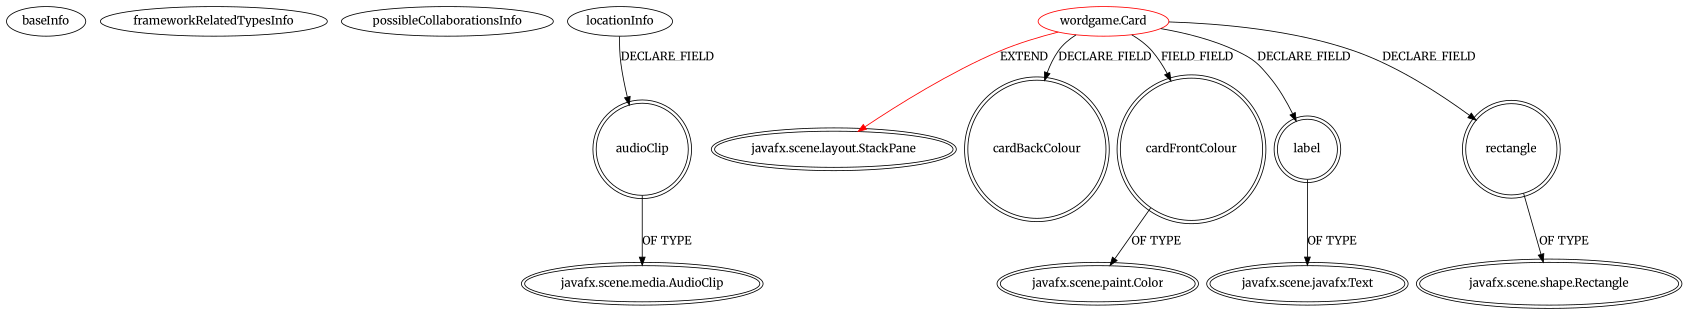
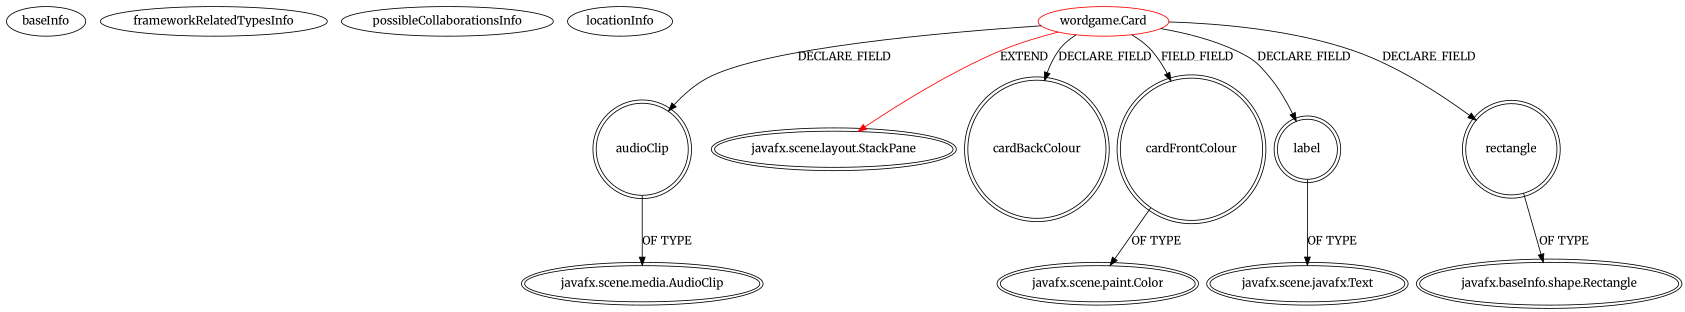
(621, 67) -> (851, 44)
(1549, 284) -> (1549, 284)
